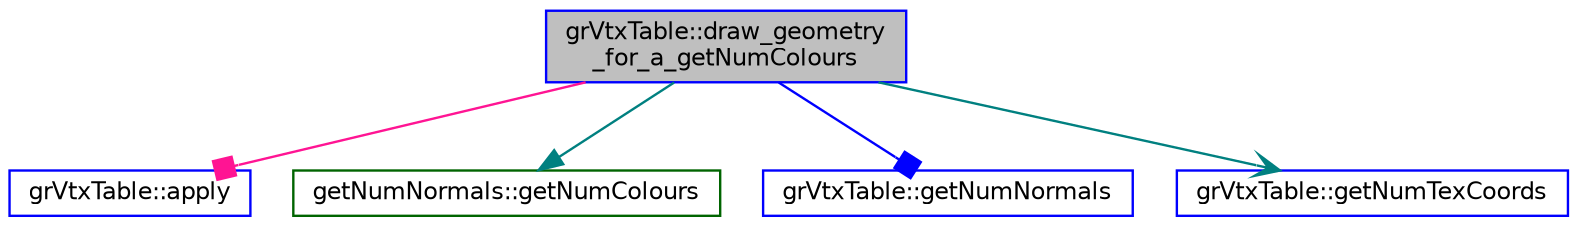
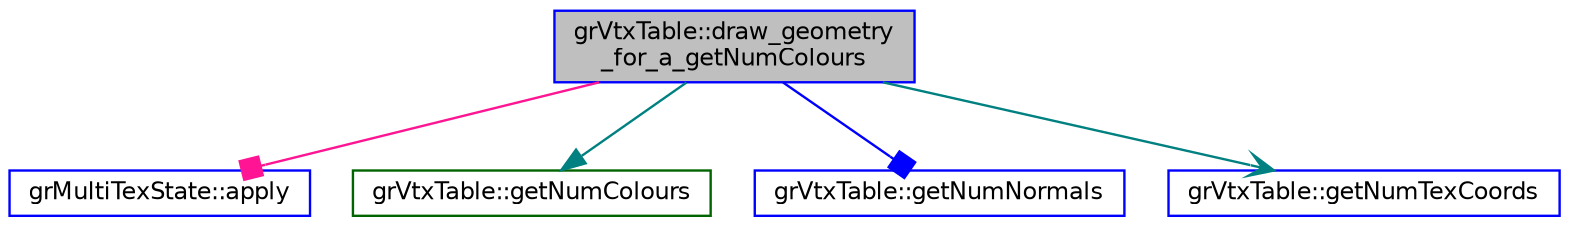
(130, 193) -> (160, 193)
(507, 193) -> (532, 193)
